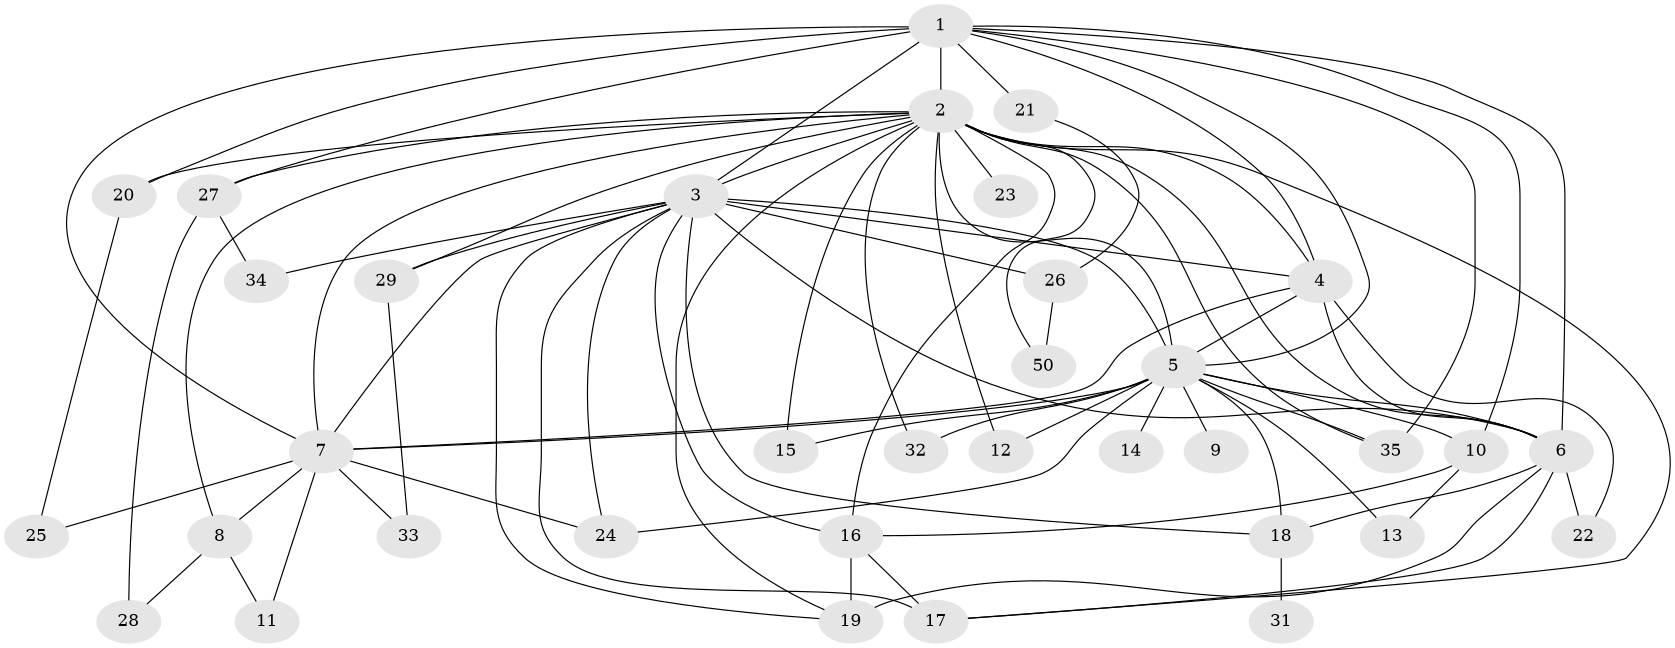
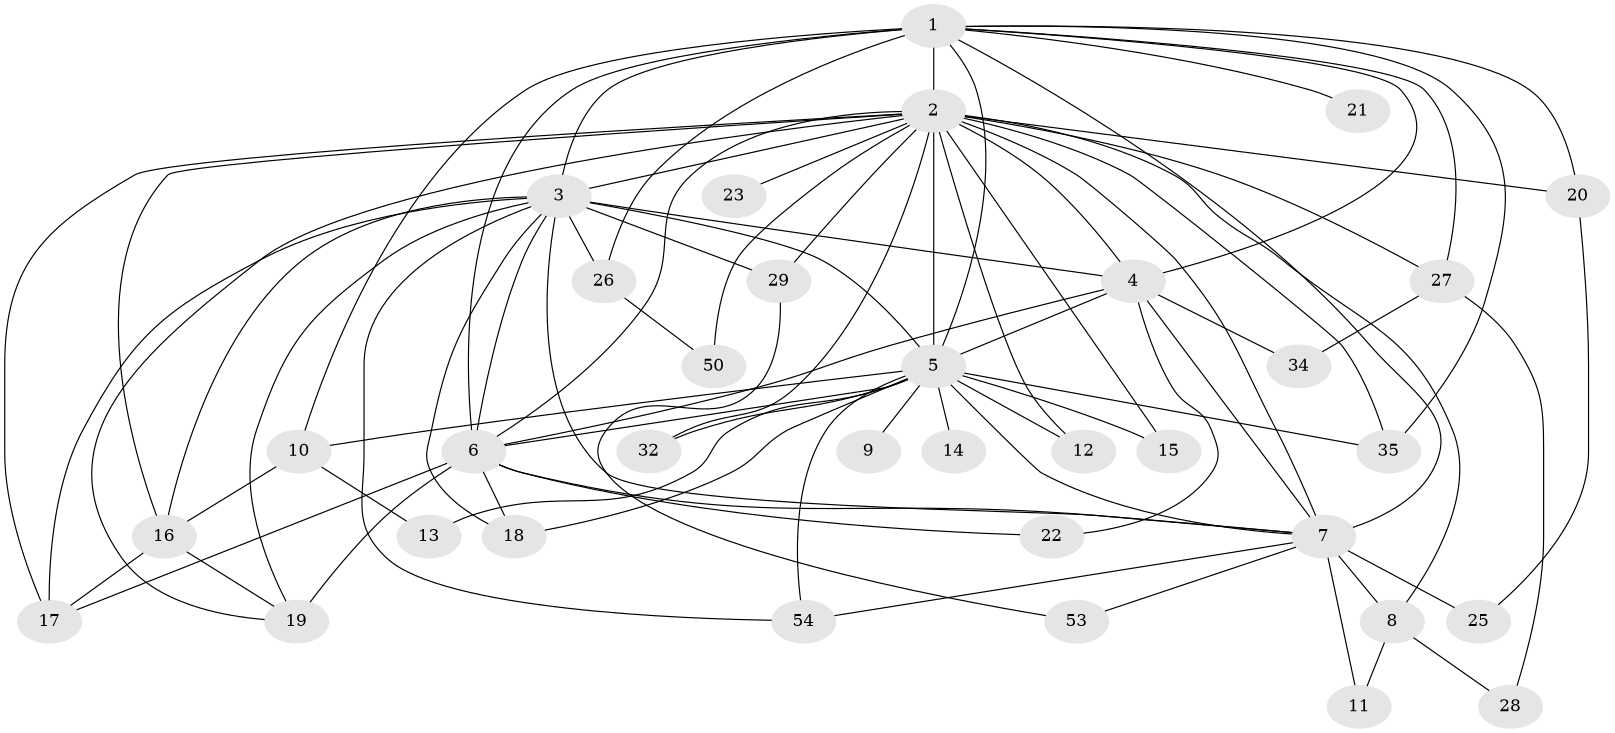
(1137, 185) -> (728, 115)
(475, 235) -> (1210, 321)
none -> (754, 507)
(409, 537) -> (1077, 622)
(606, 537) -> (804, 622)
(1281, 622) -> none
